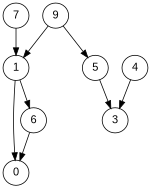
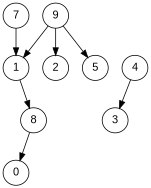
none -> (56, 68)
(104, 91) -> none
(14, 116) -> none
(34, 120) -> (34, 120)
